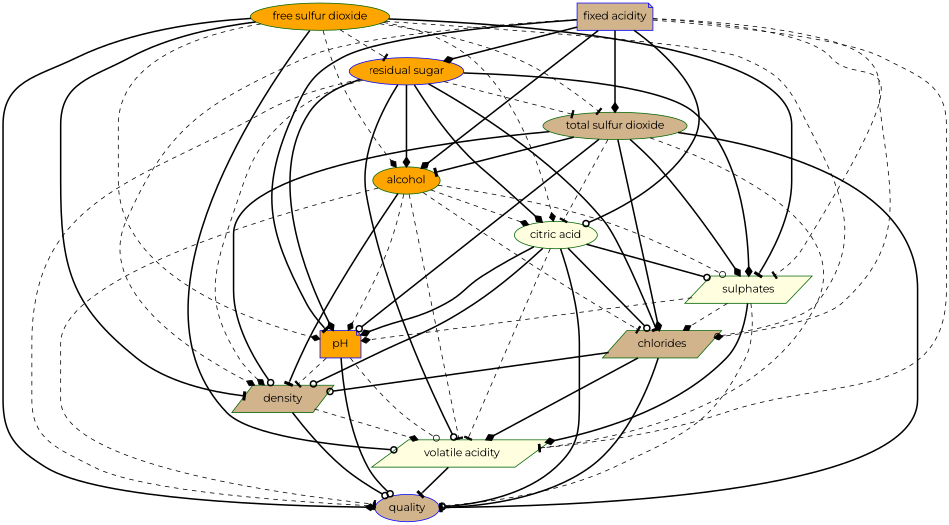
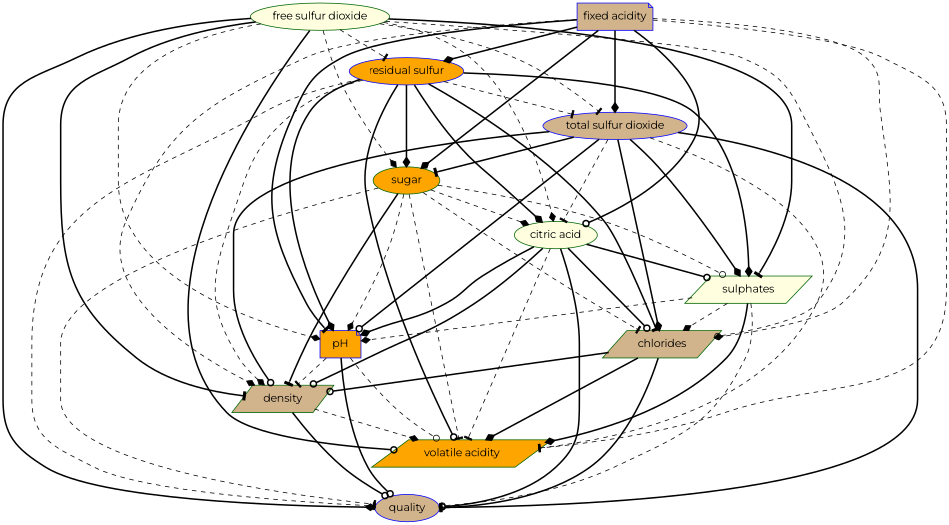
(320, 17) -> (320, 17)
(406, 71) -> (406, 71)
(863, 72) -> none
(615, 126) -> (615, 126)
(406, 180) -> (406, 180)
(462, 453) -> (462, 453)
(435, 480) -> none
